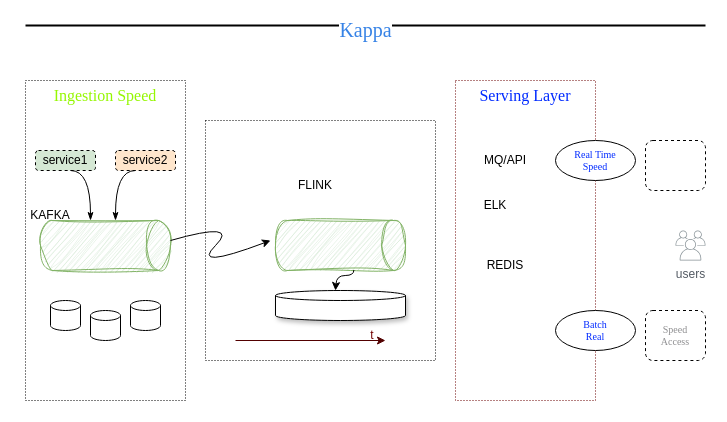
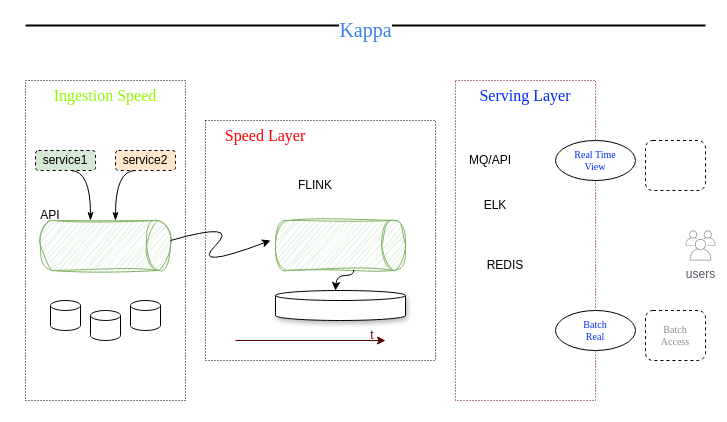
none -> (266, 136)
(506, 161) -> (491, 161)
(596, 161) -> (596, 161)
(51, 216) -> (51, 216)
(691, 246) -> (701, 246)
(676, 336) -> (676, 336)
